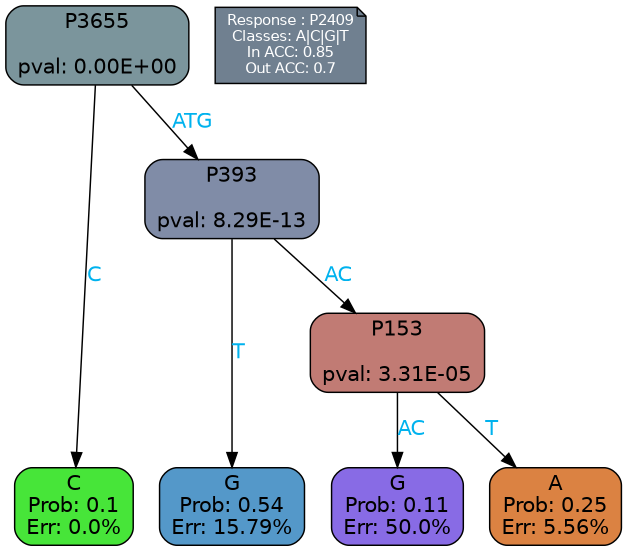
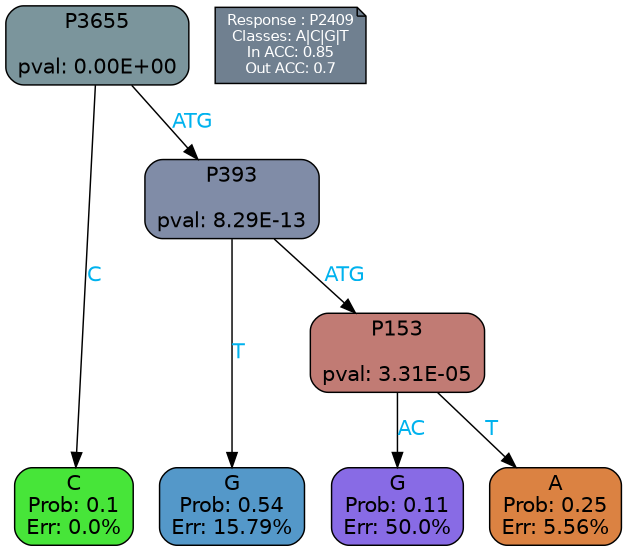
(338, 276) -> (345, 276)
